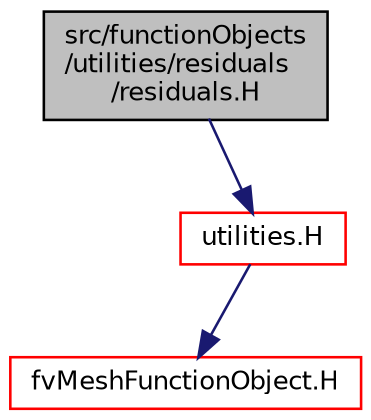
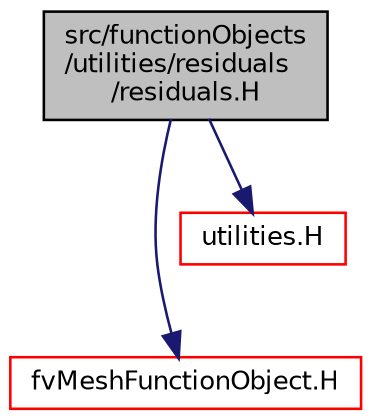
(231, 300) -> (156, 226)
